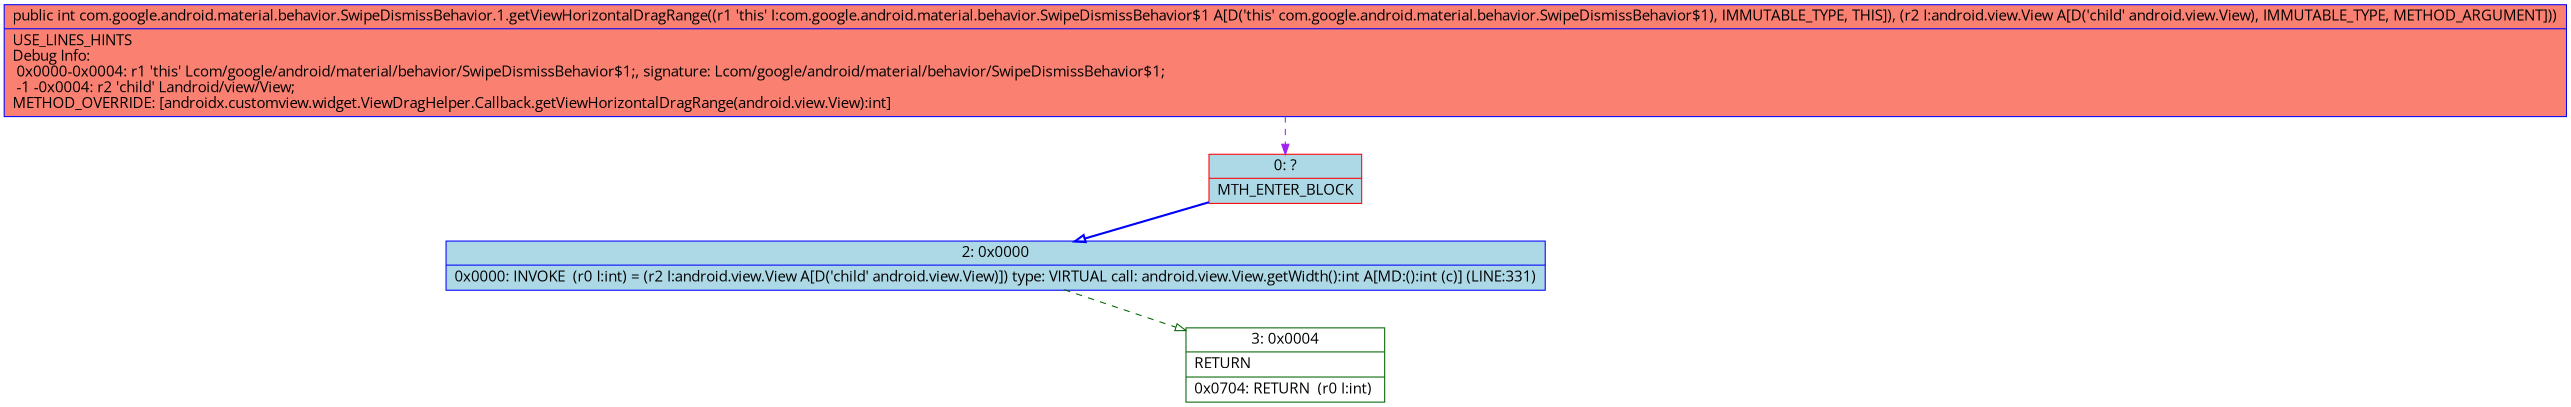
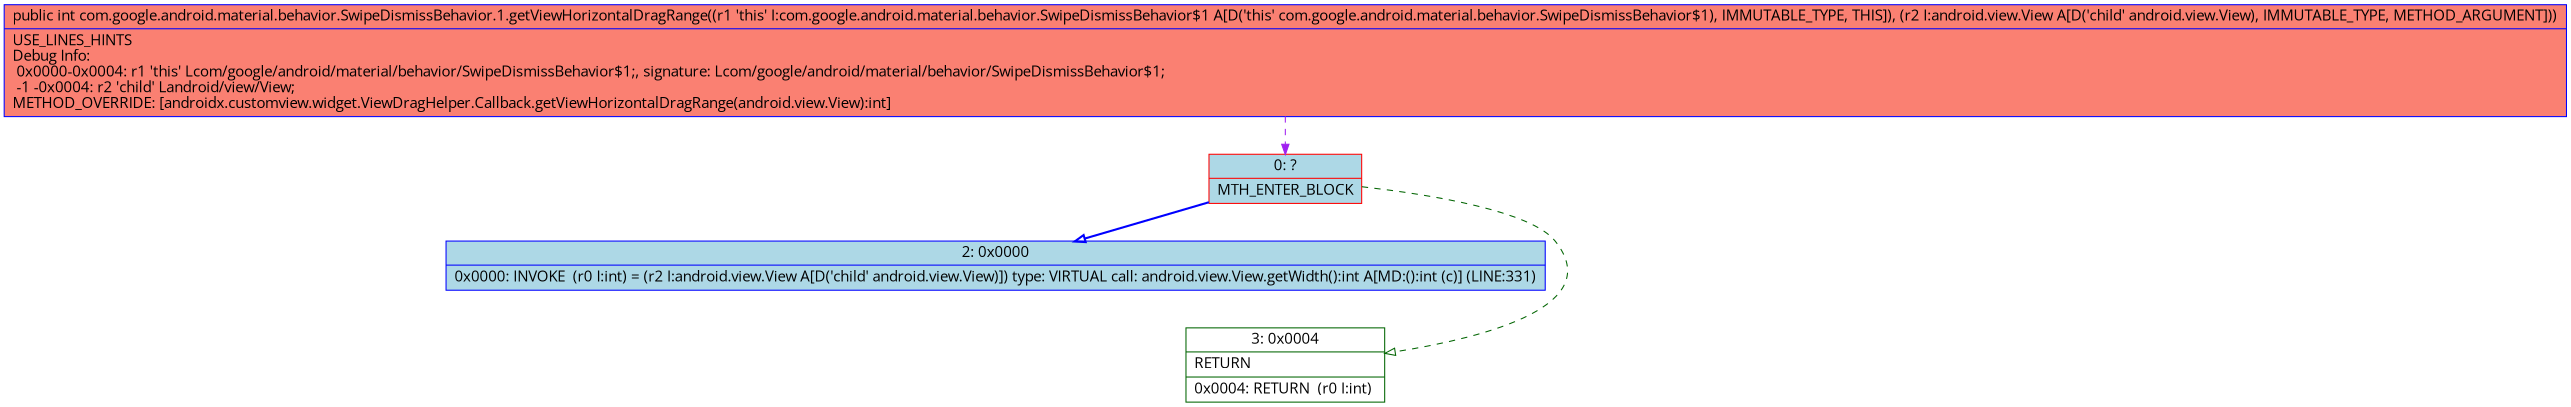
(1120, 308) -> (1562, 254)
(1285, 389) -> (1285, 389)
